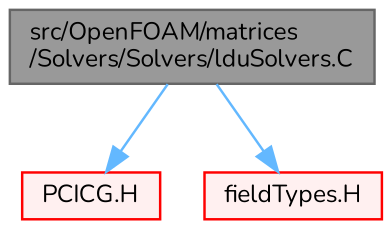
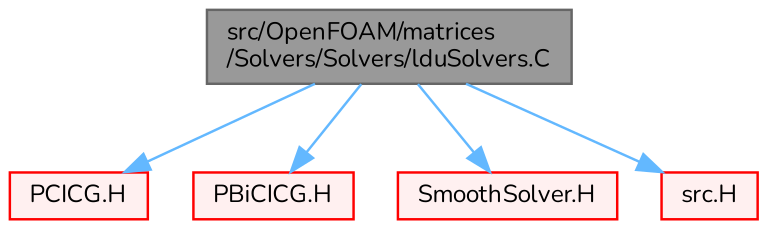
none -> (273, 196)
(293, 196) -> (710, 196)
none -> (508, 196)
